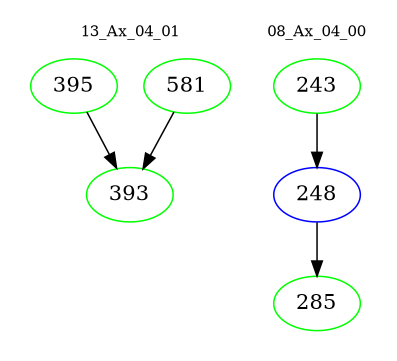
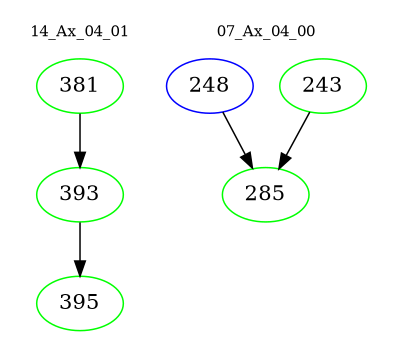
(131, 32) -> (80, 32)
(317, 32) -> (266, 32)
(187, 86) -> (80, 86)
(98, 133) -> (80, 242)
(317, 133) -> (298, 134)
